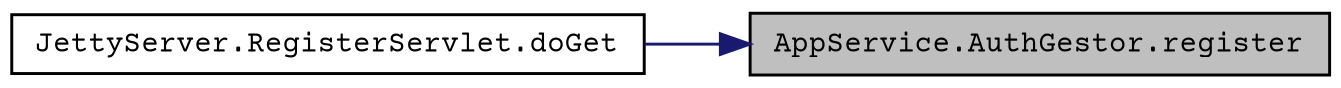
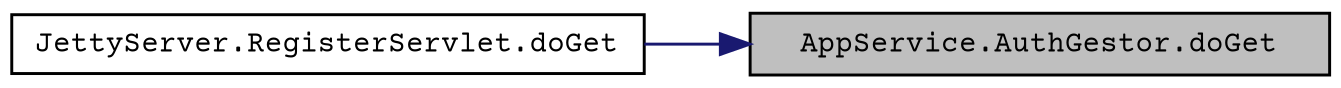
(1040, 44) -> (1040, 44)
